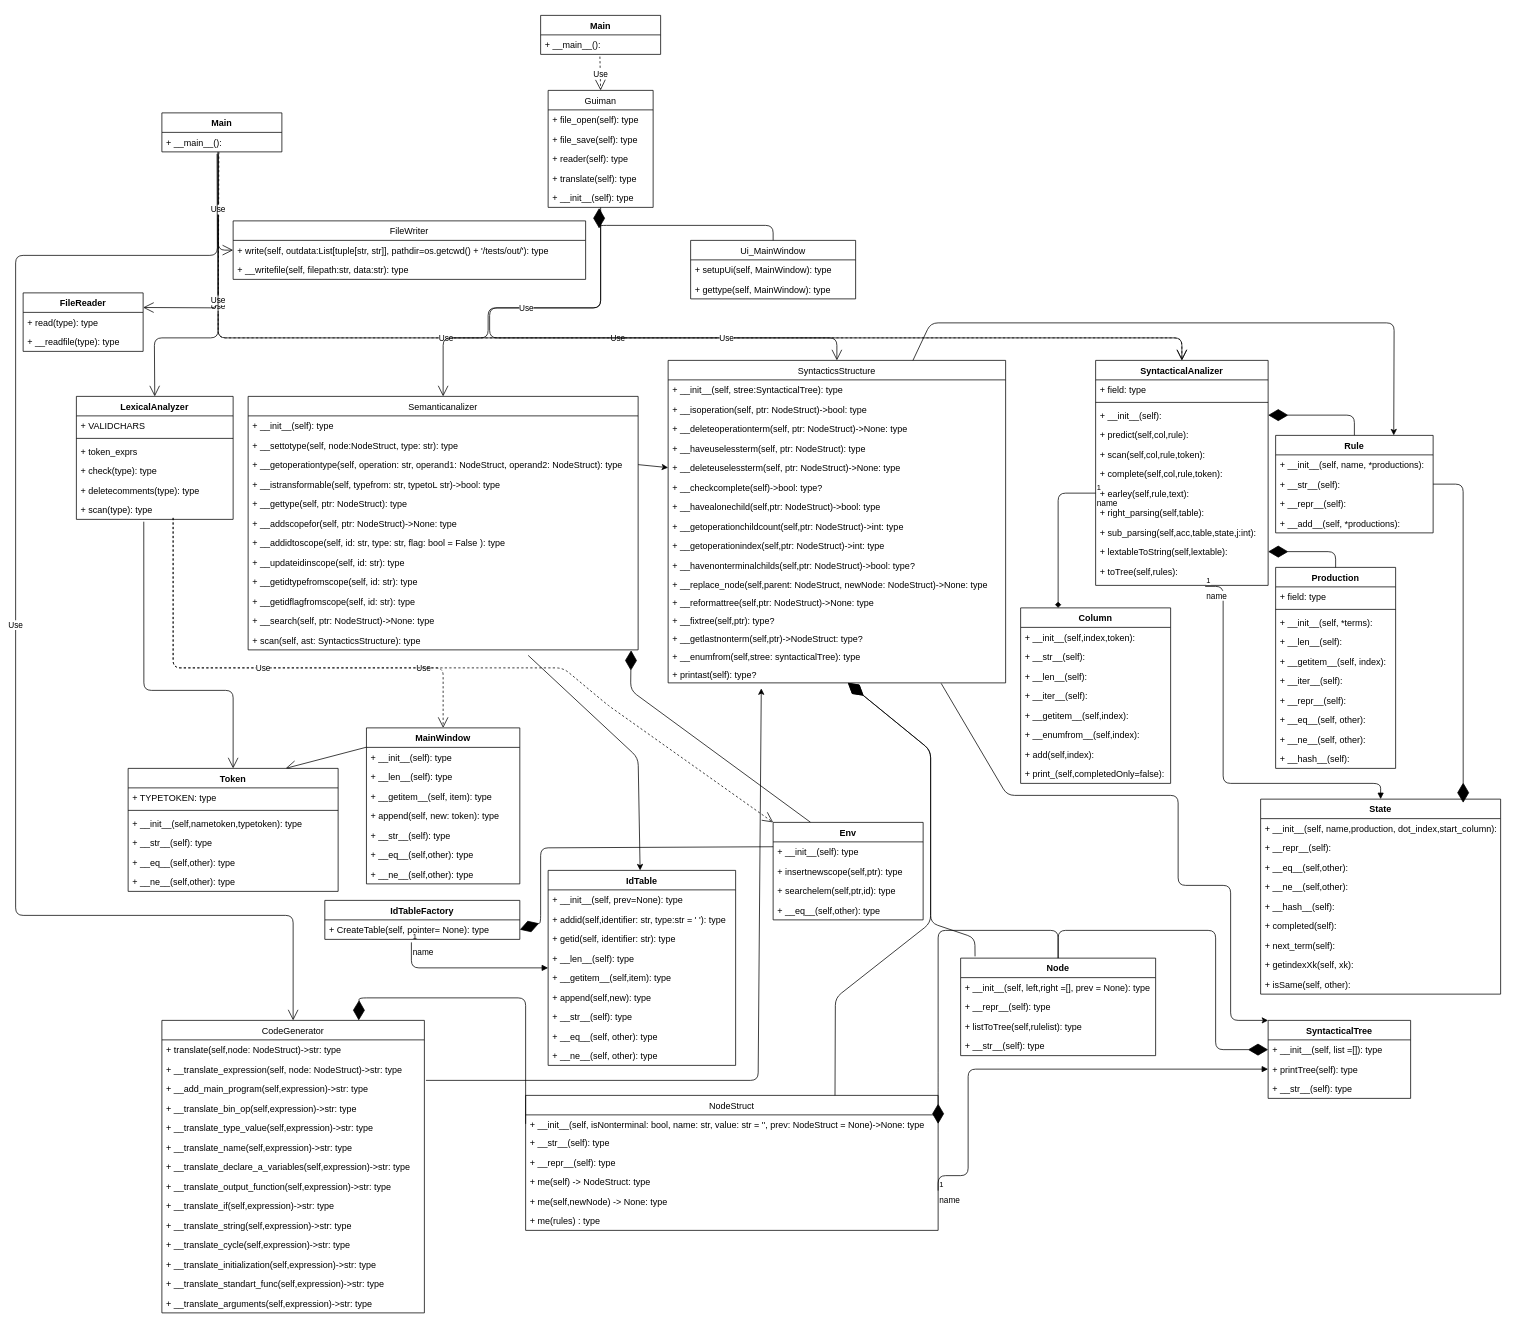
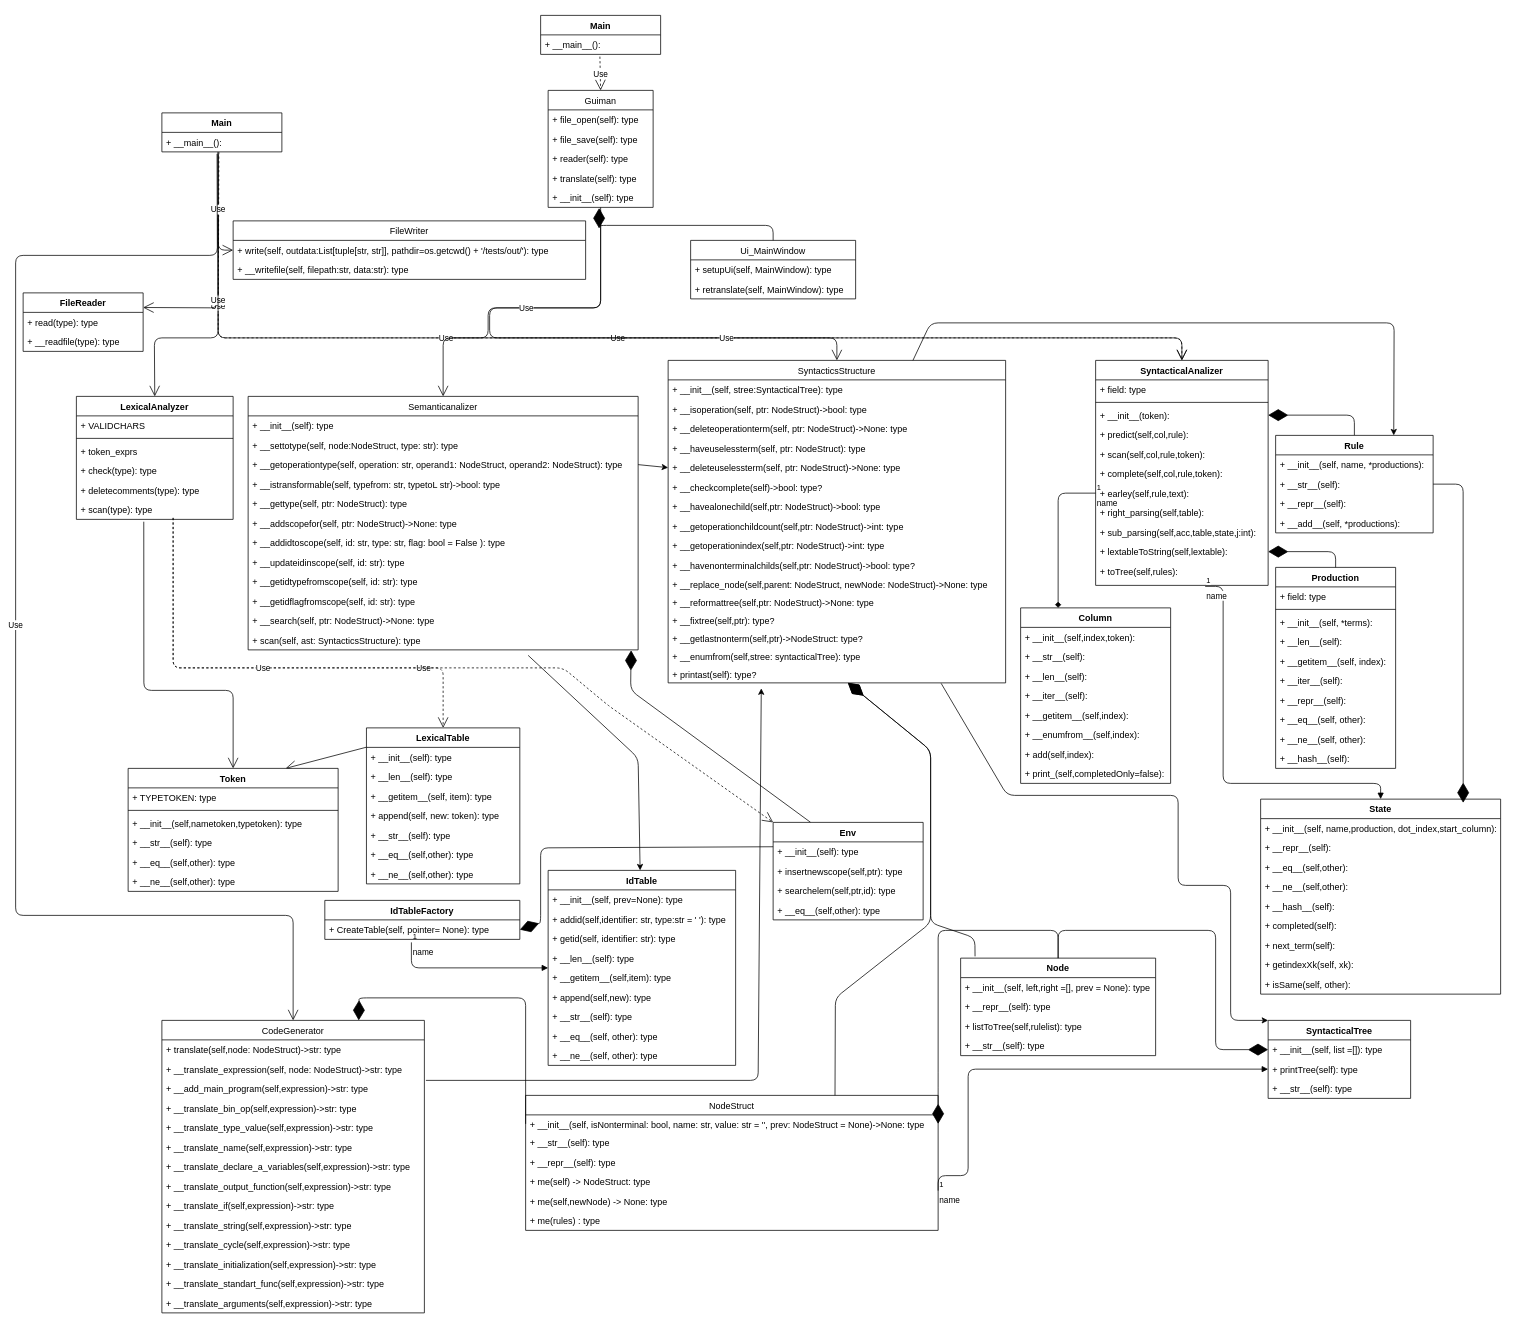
(768, 290) -> (777, 290)
(1136, 416) -> (1140, 416)
(443, 738) -> (443, 738)
